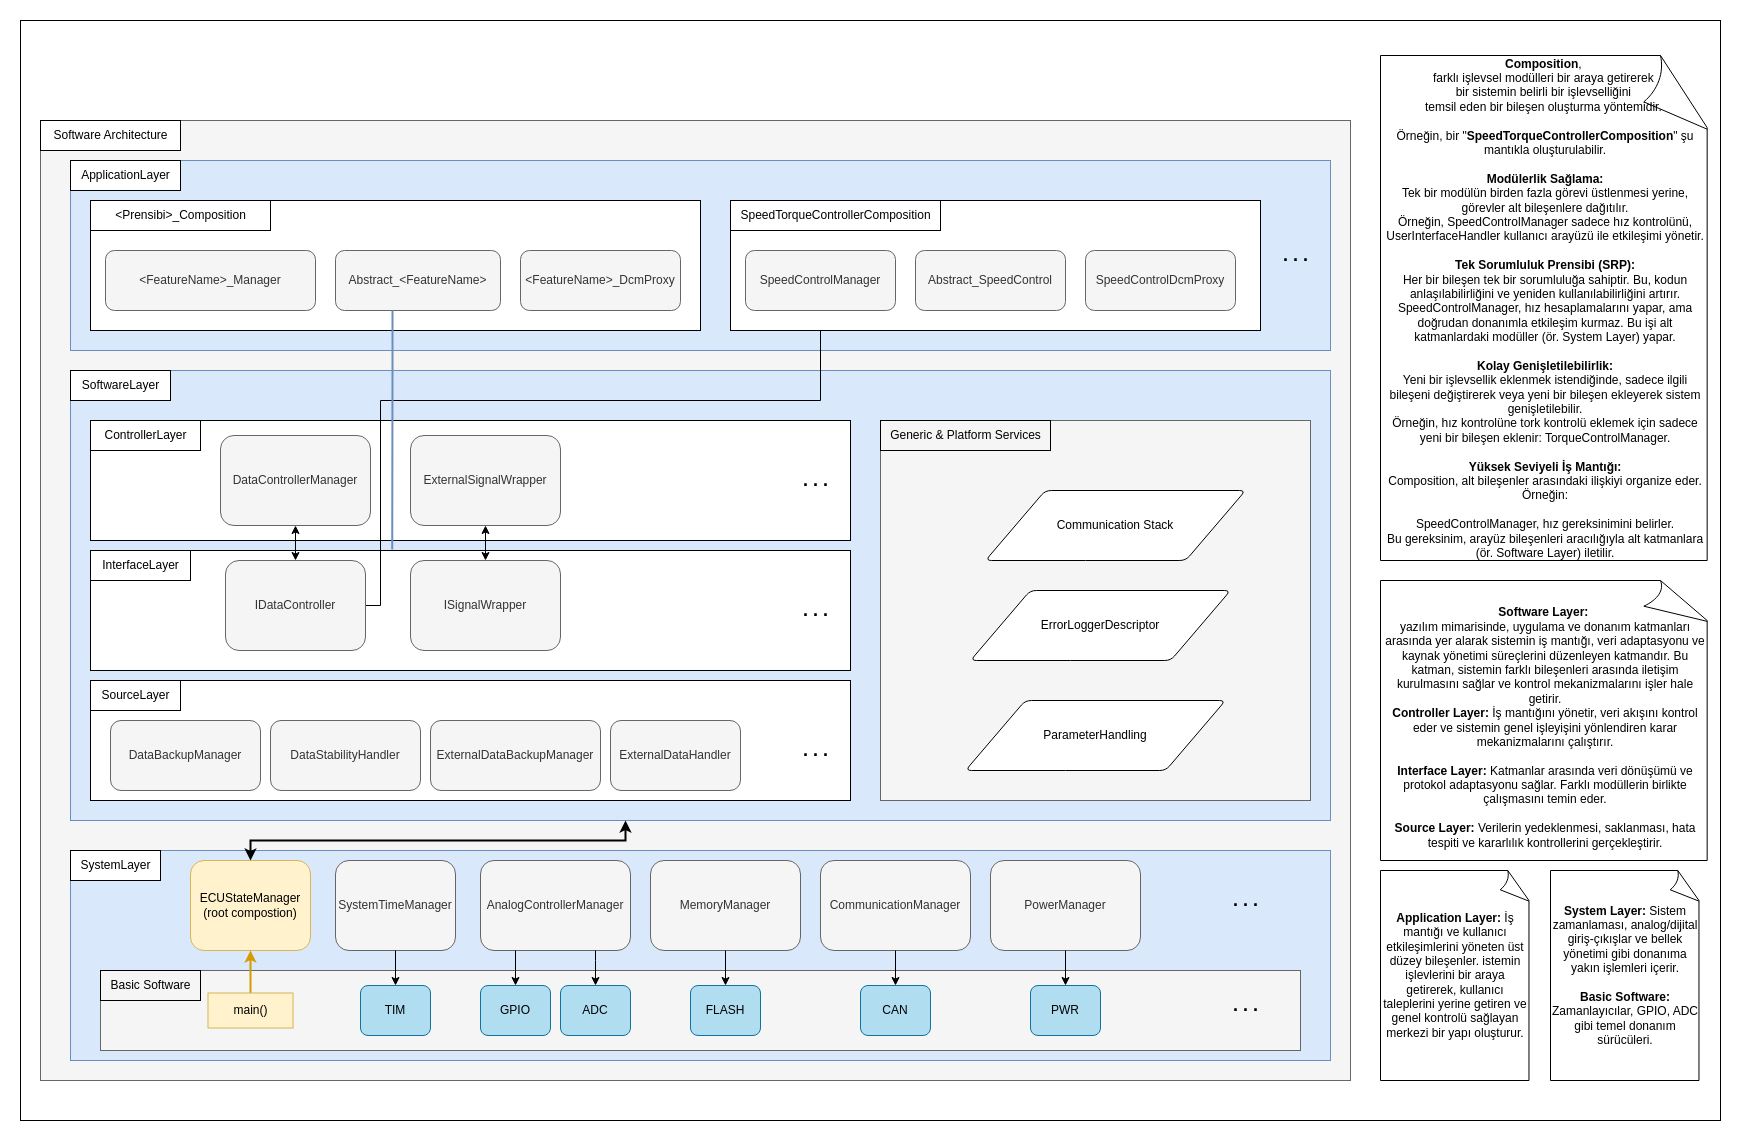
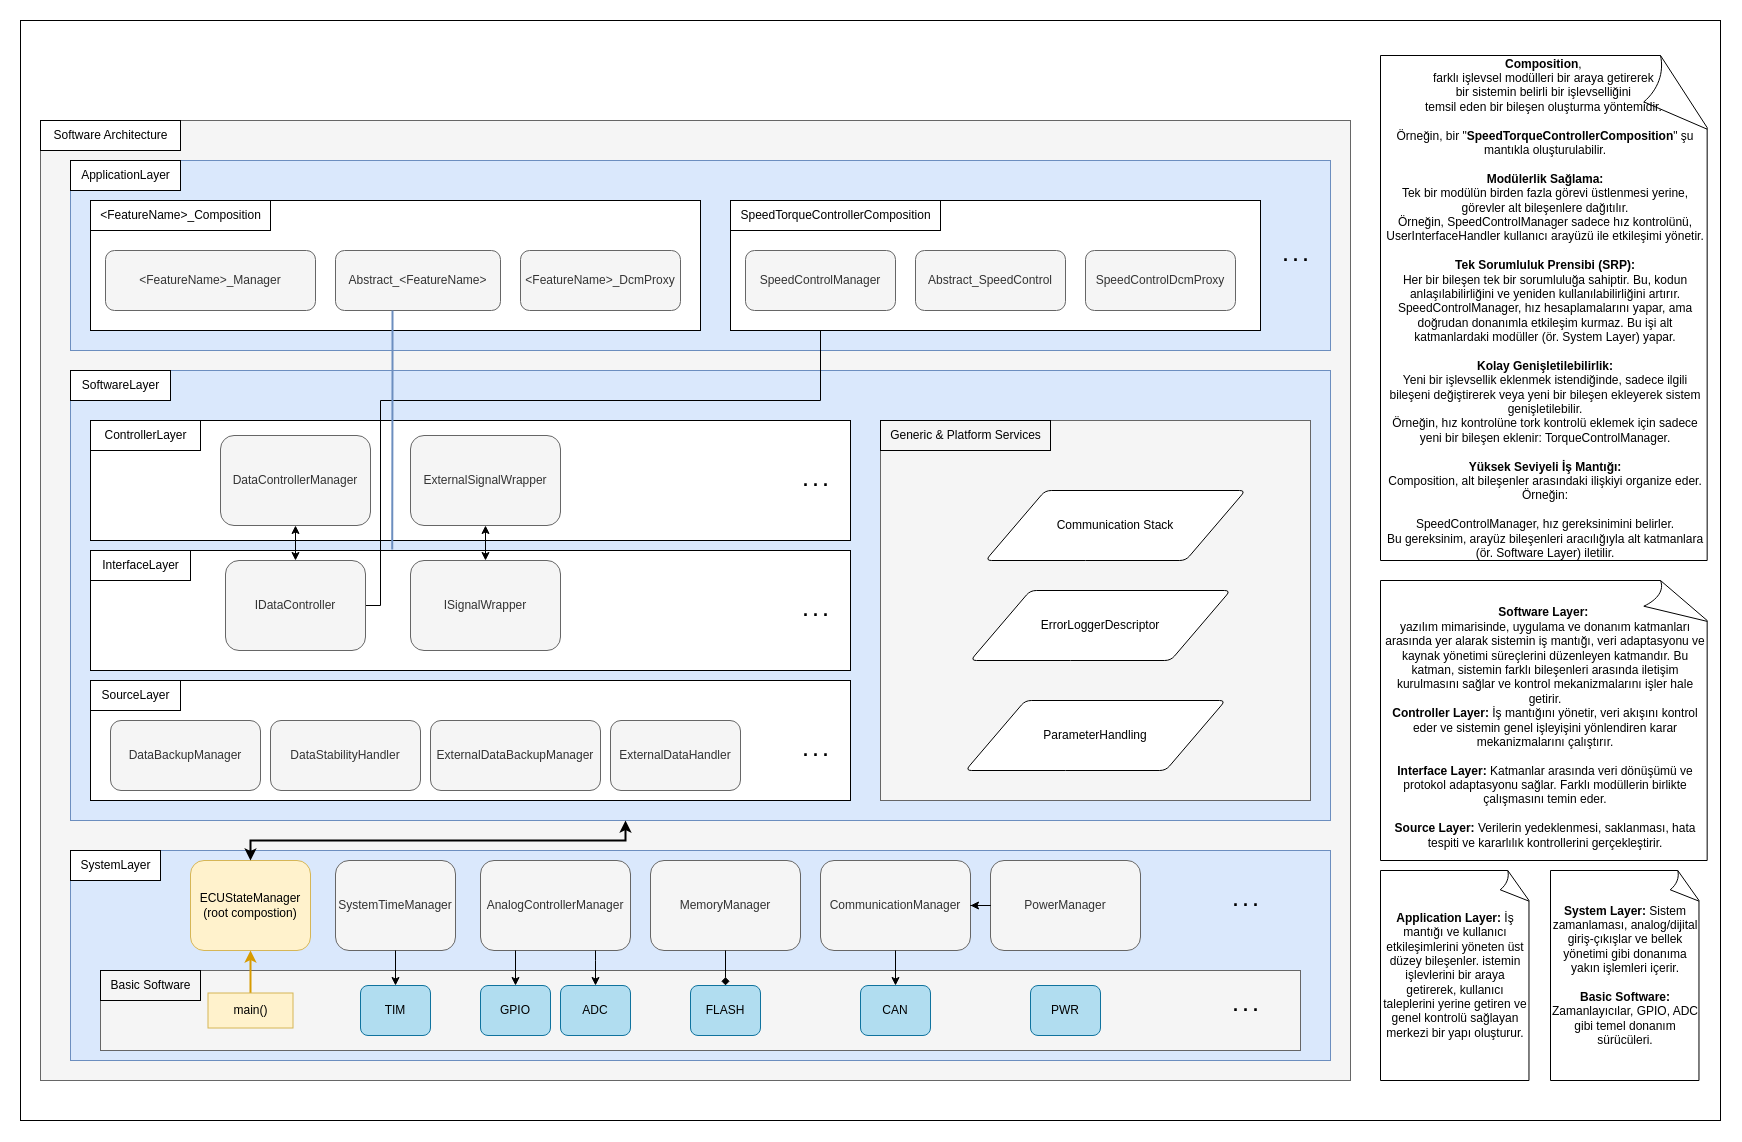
(181, 216) -> (181, 216)
(1066, 970) -> (977, 906)
(726, 977) -> (726, 976)
